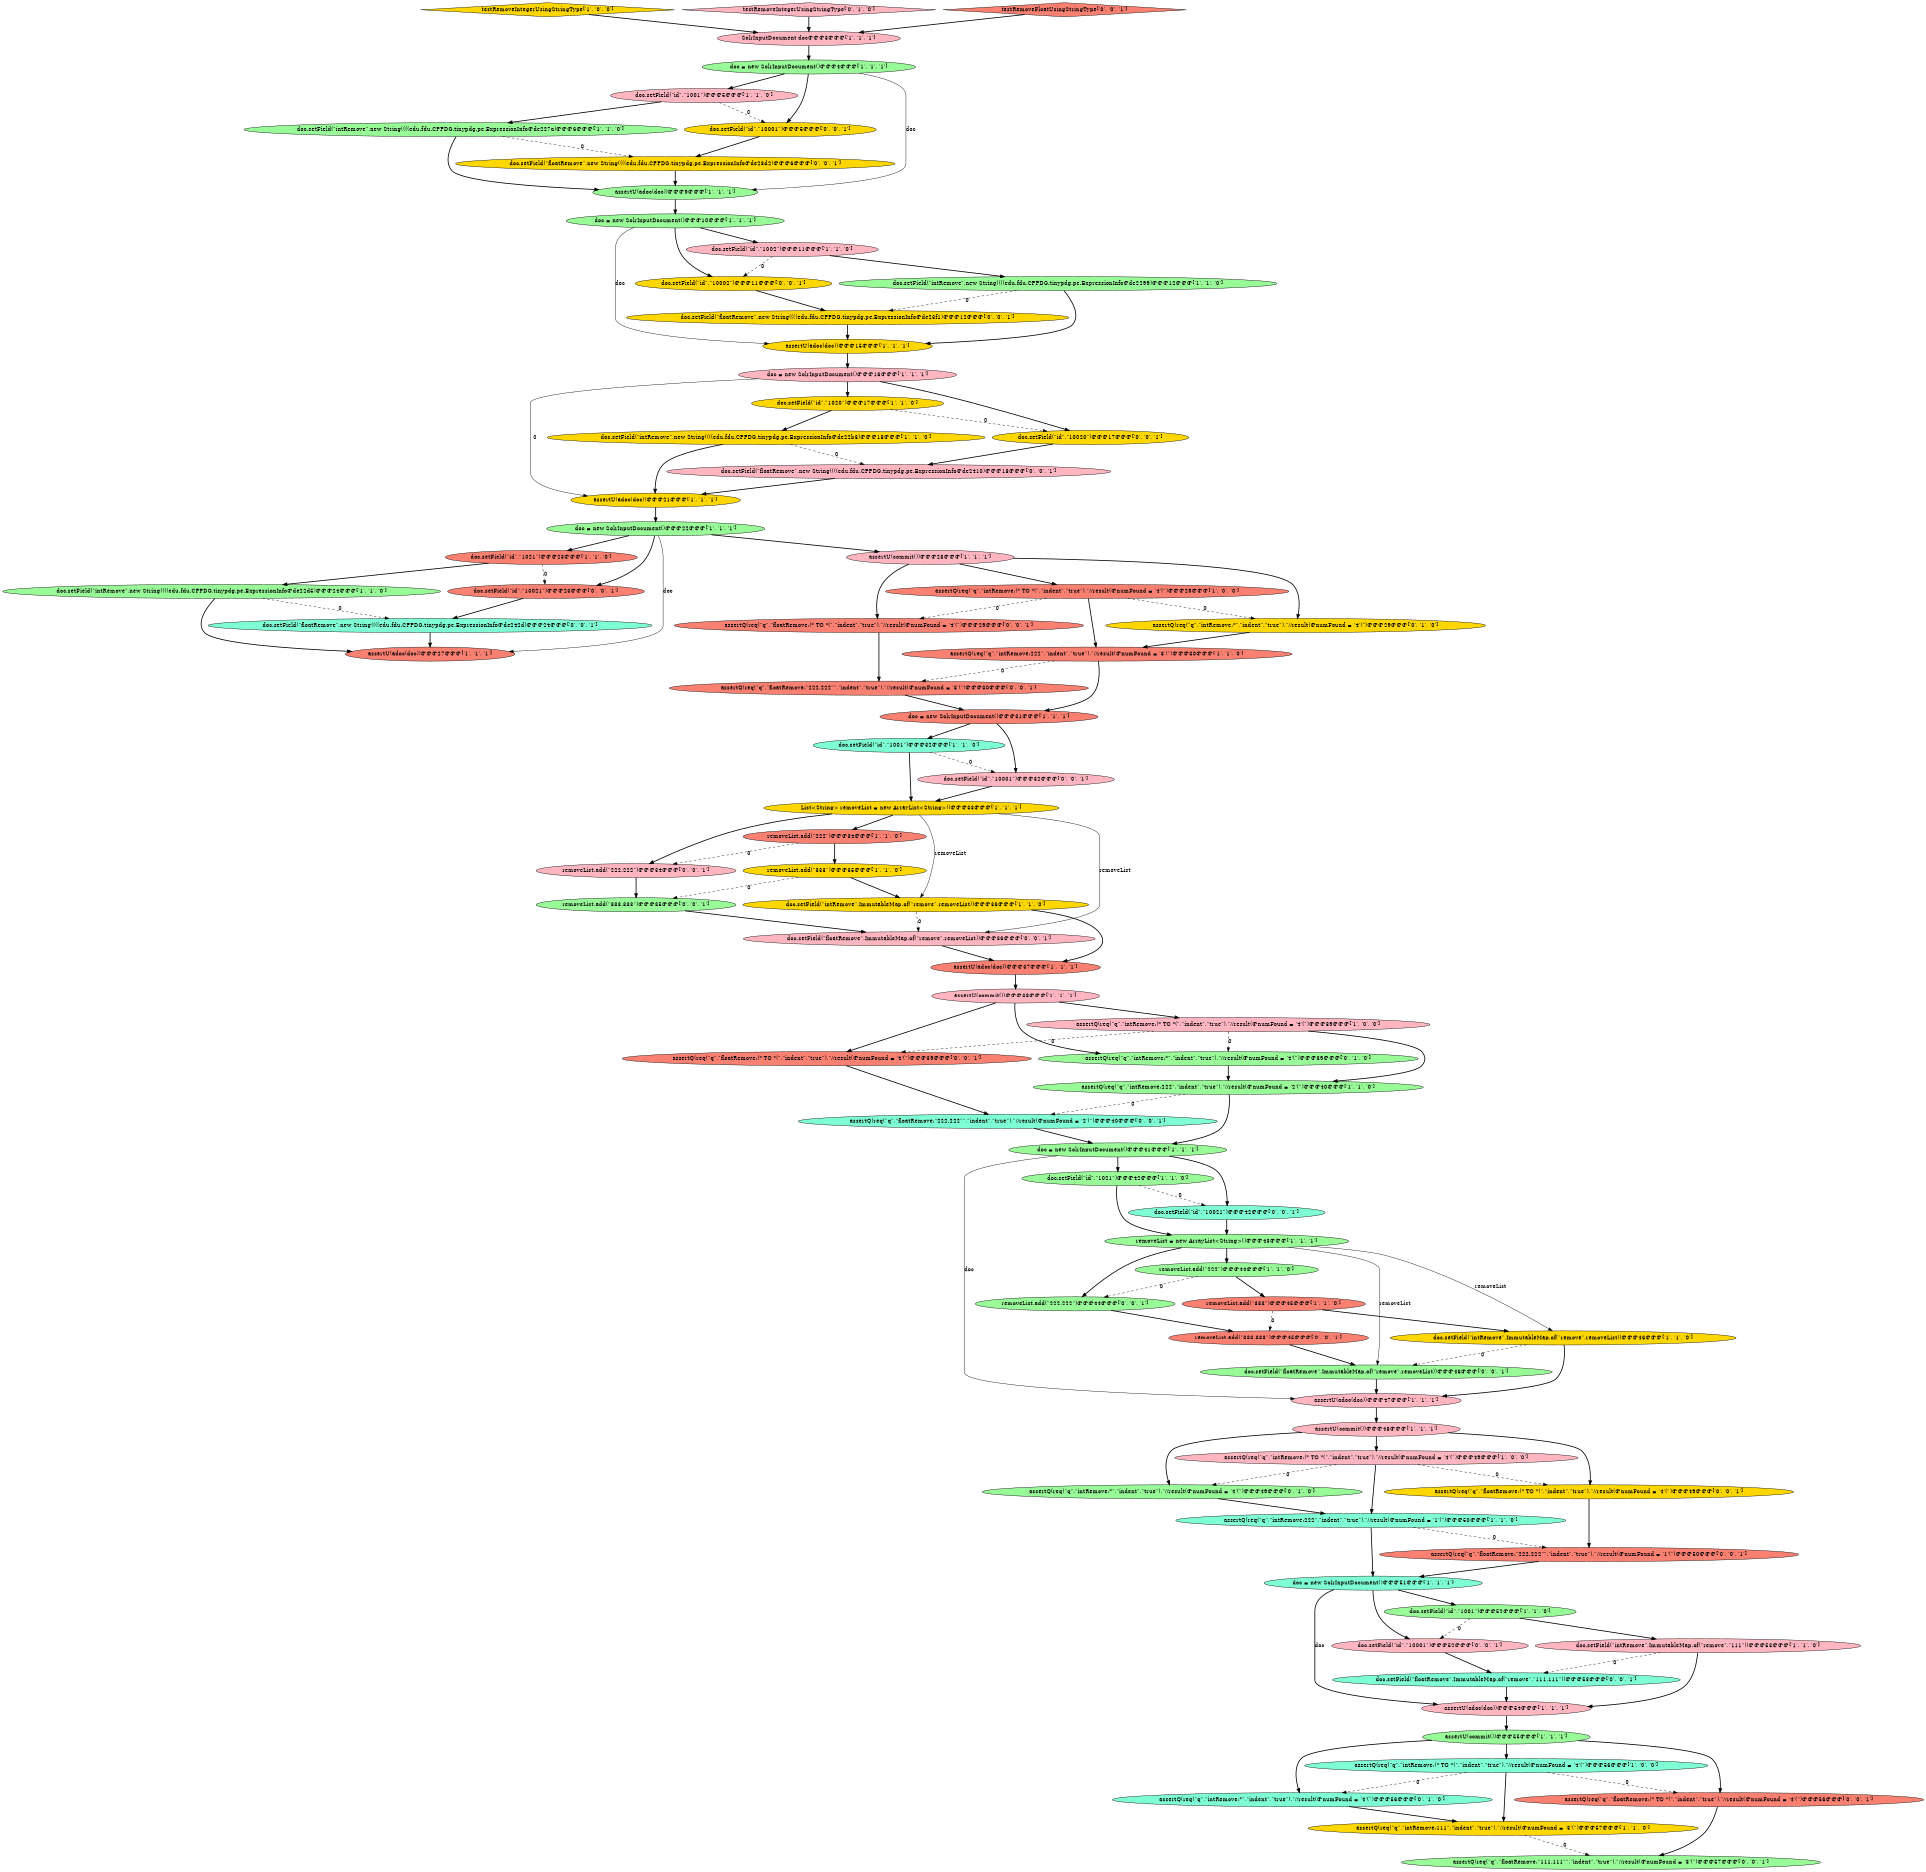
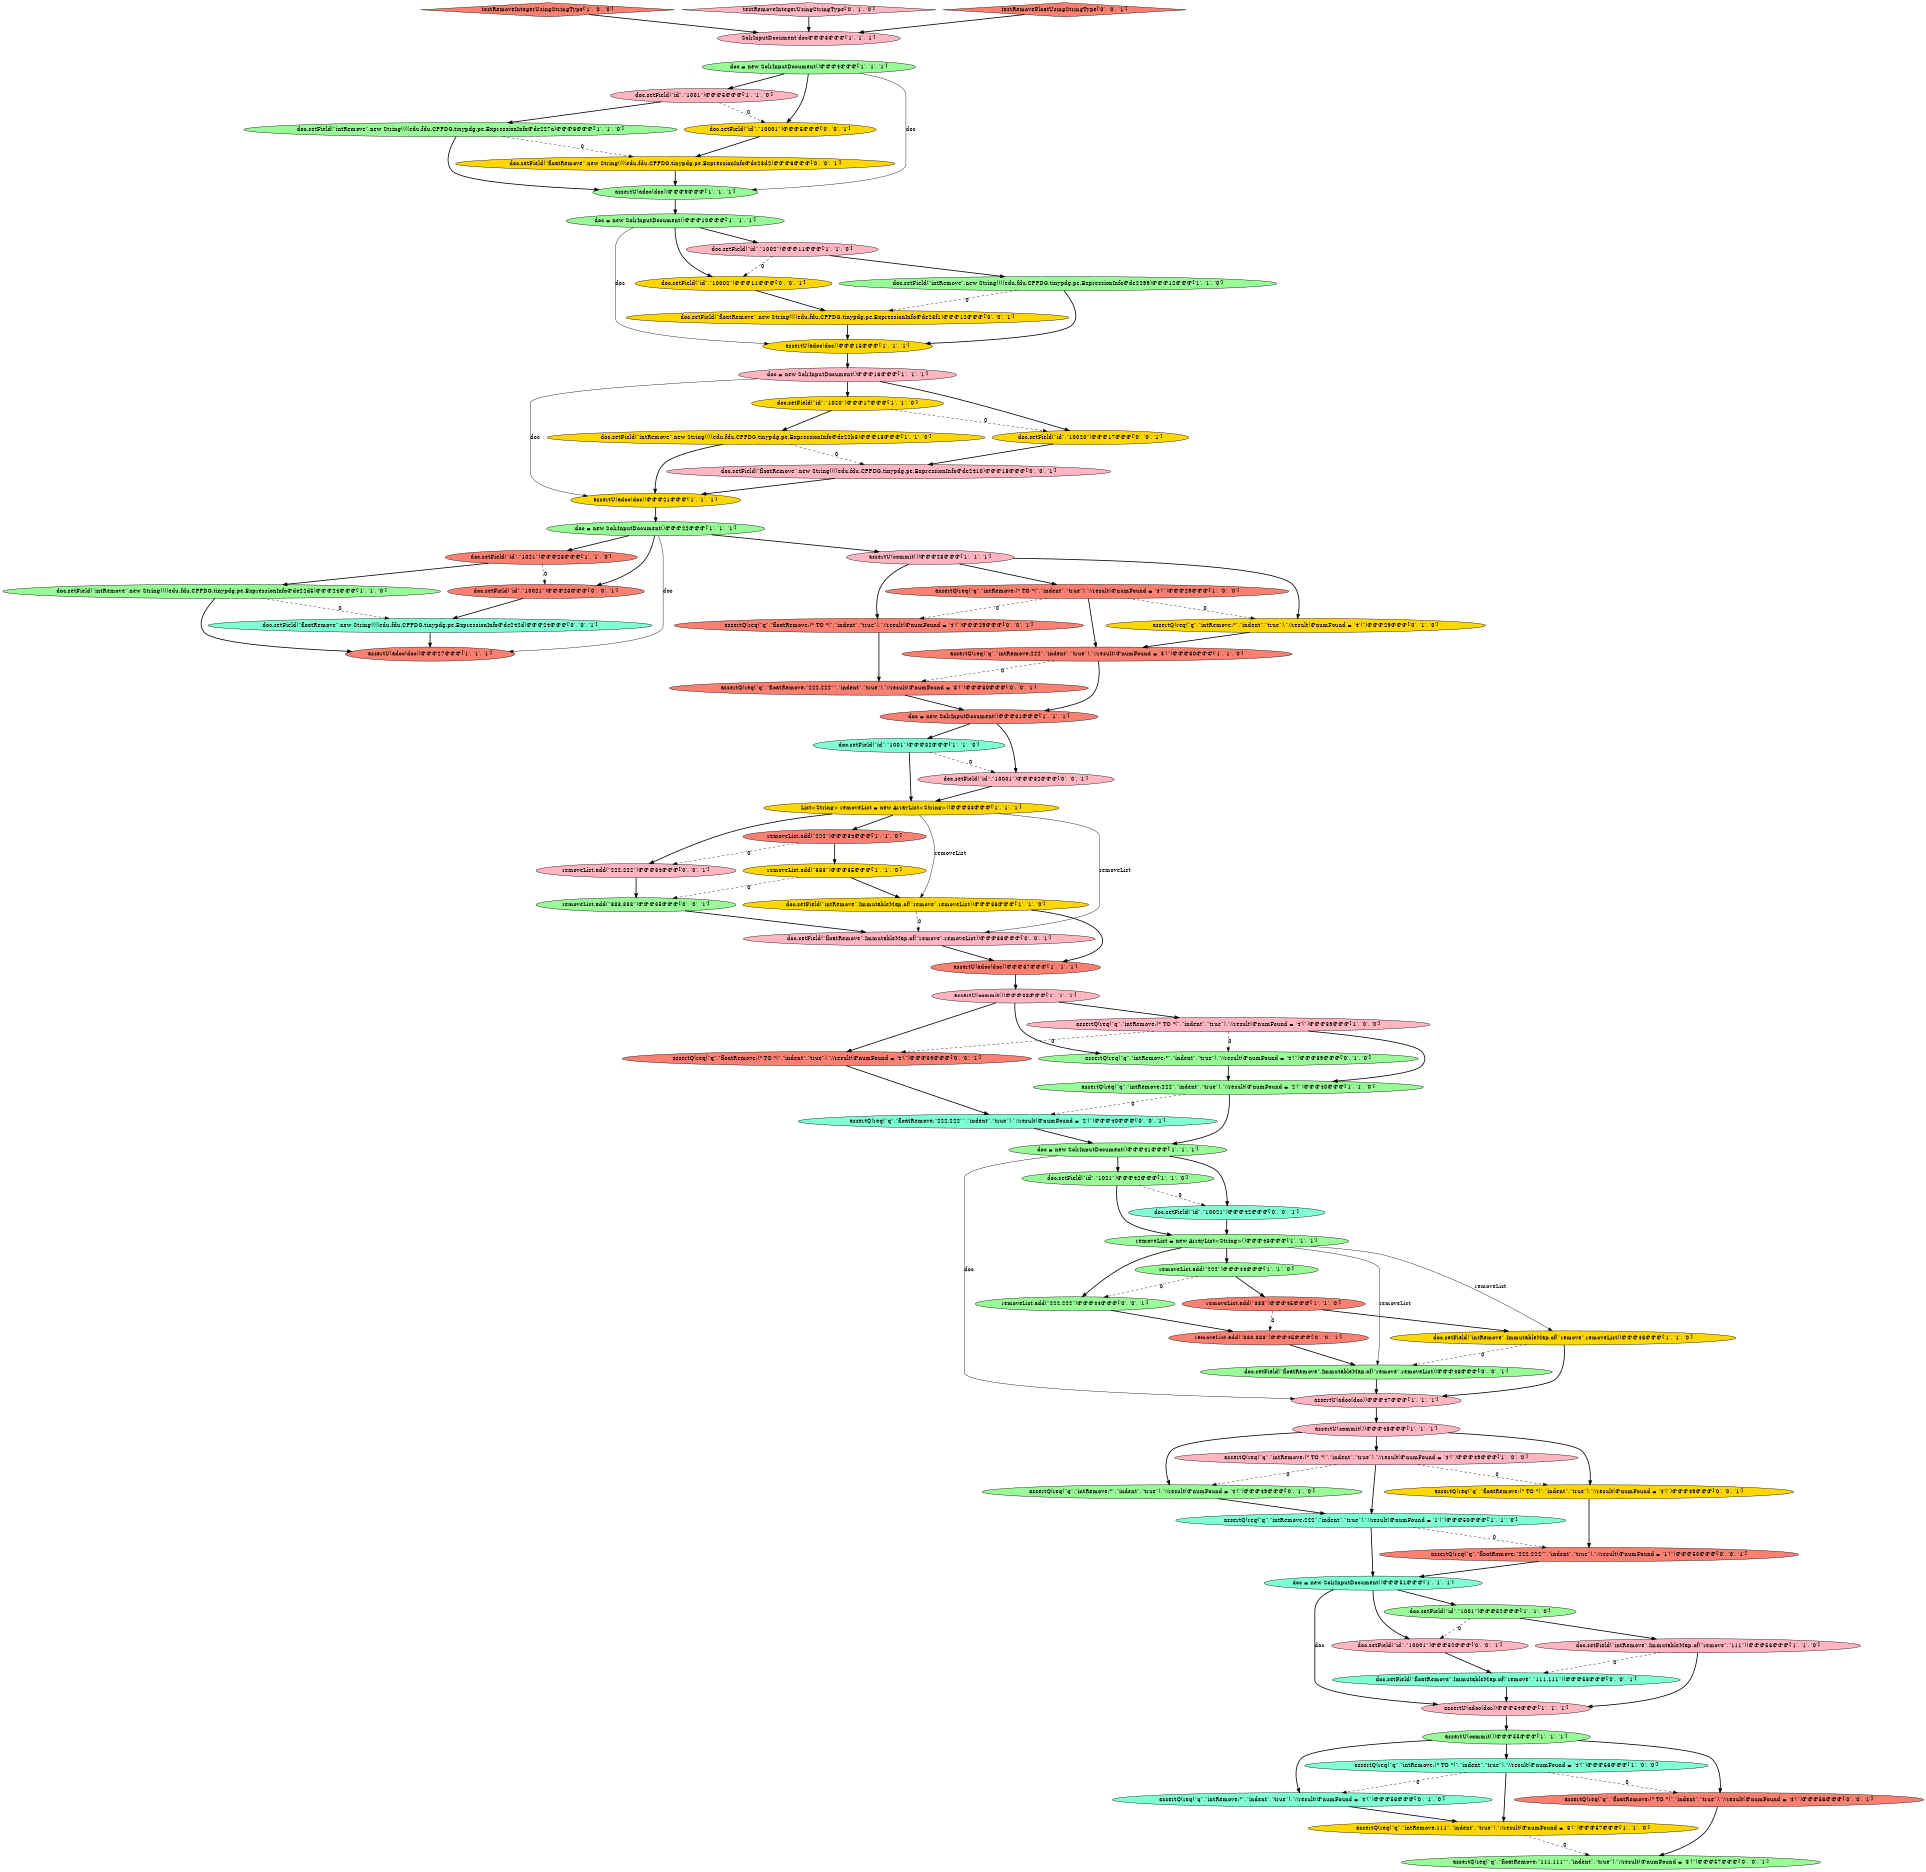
(548, 10) -> (548, 10)
(809, 51) -> none
(535, 437) -> (535, 437)
